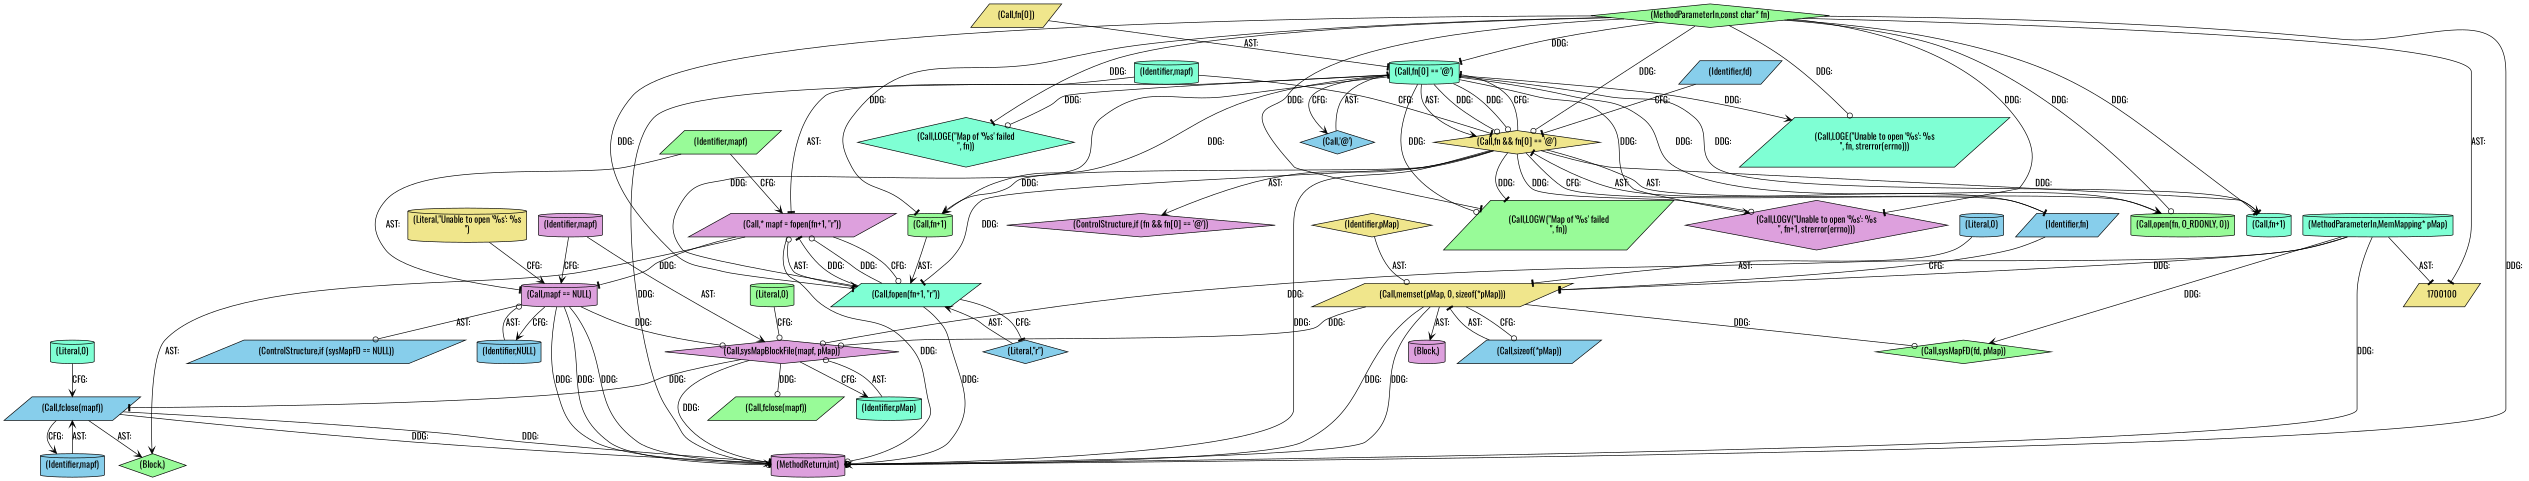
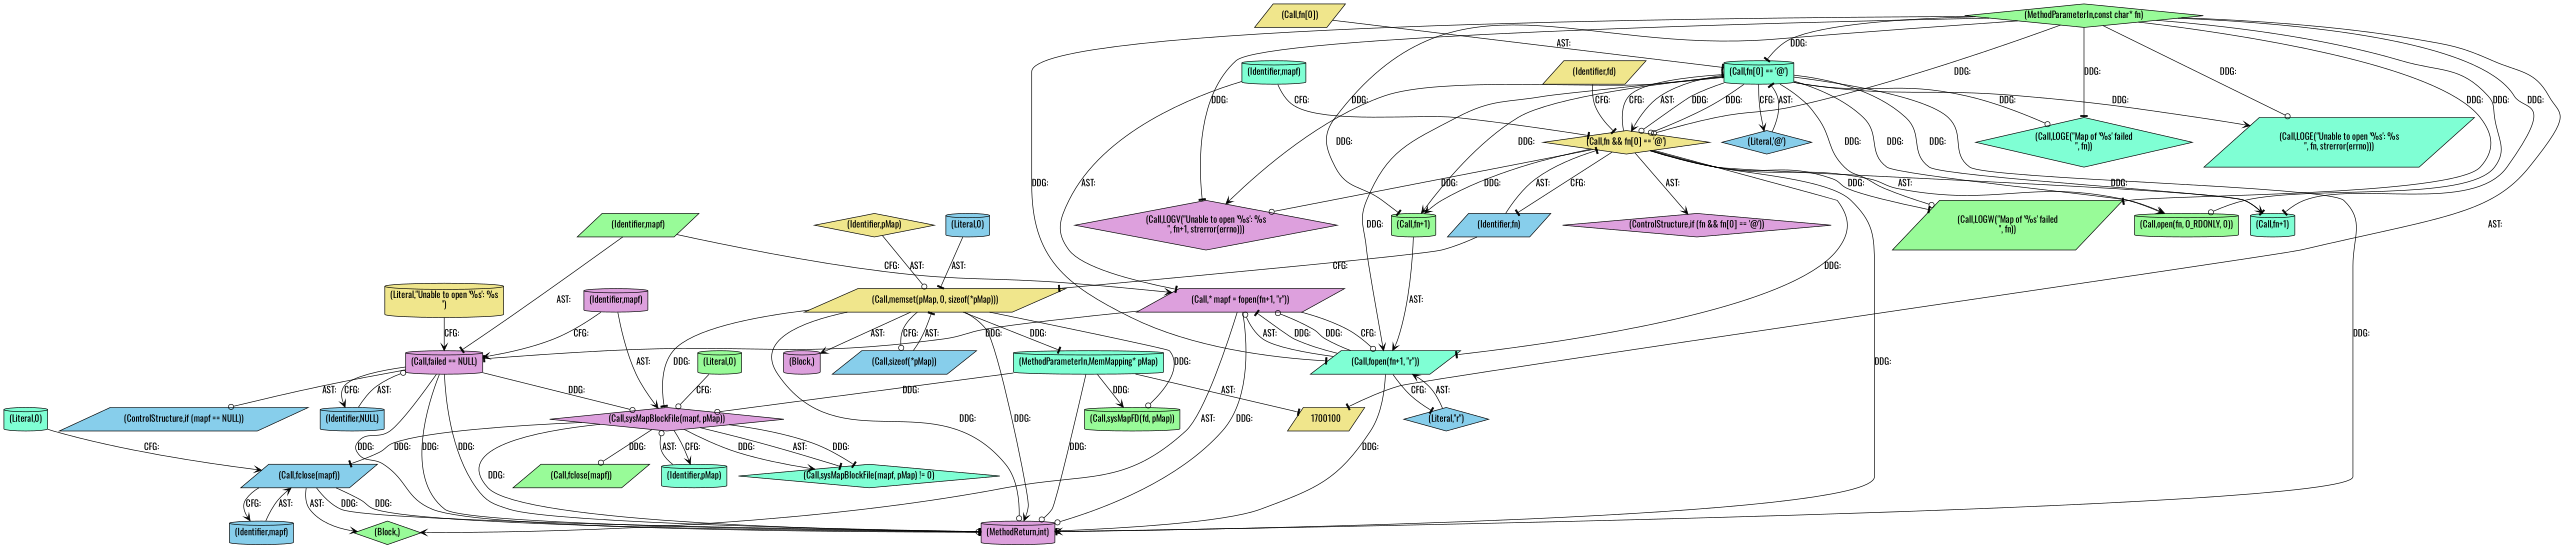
(1730, 72) -> (1594, 72)
(1337, 142) -> (1767, 142)
(1955, 273) -> (1010, 331)
(559, 295) -> (444, 362)
(1107, 338) -> (711, 330)
(326, 352) -> (184, 419)
(1963, 352) -> (1132, 419)
(2202, 439) -> none
none -> (869, 476)
